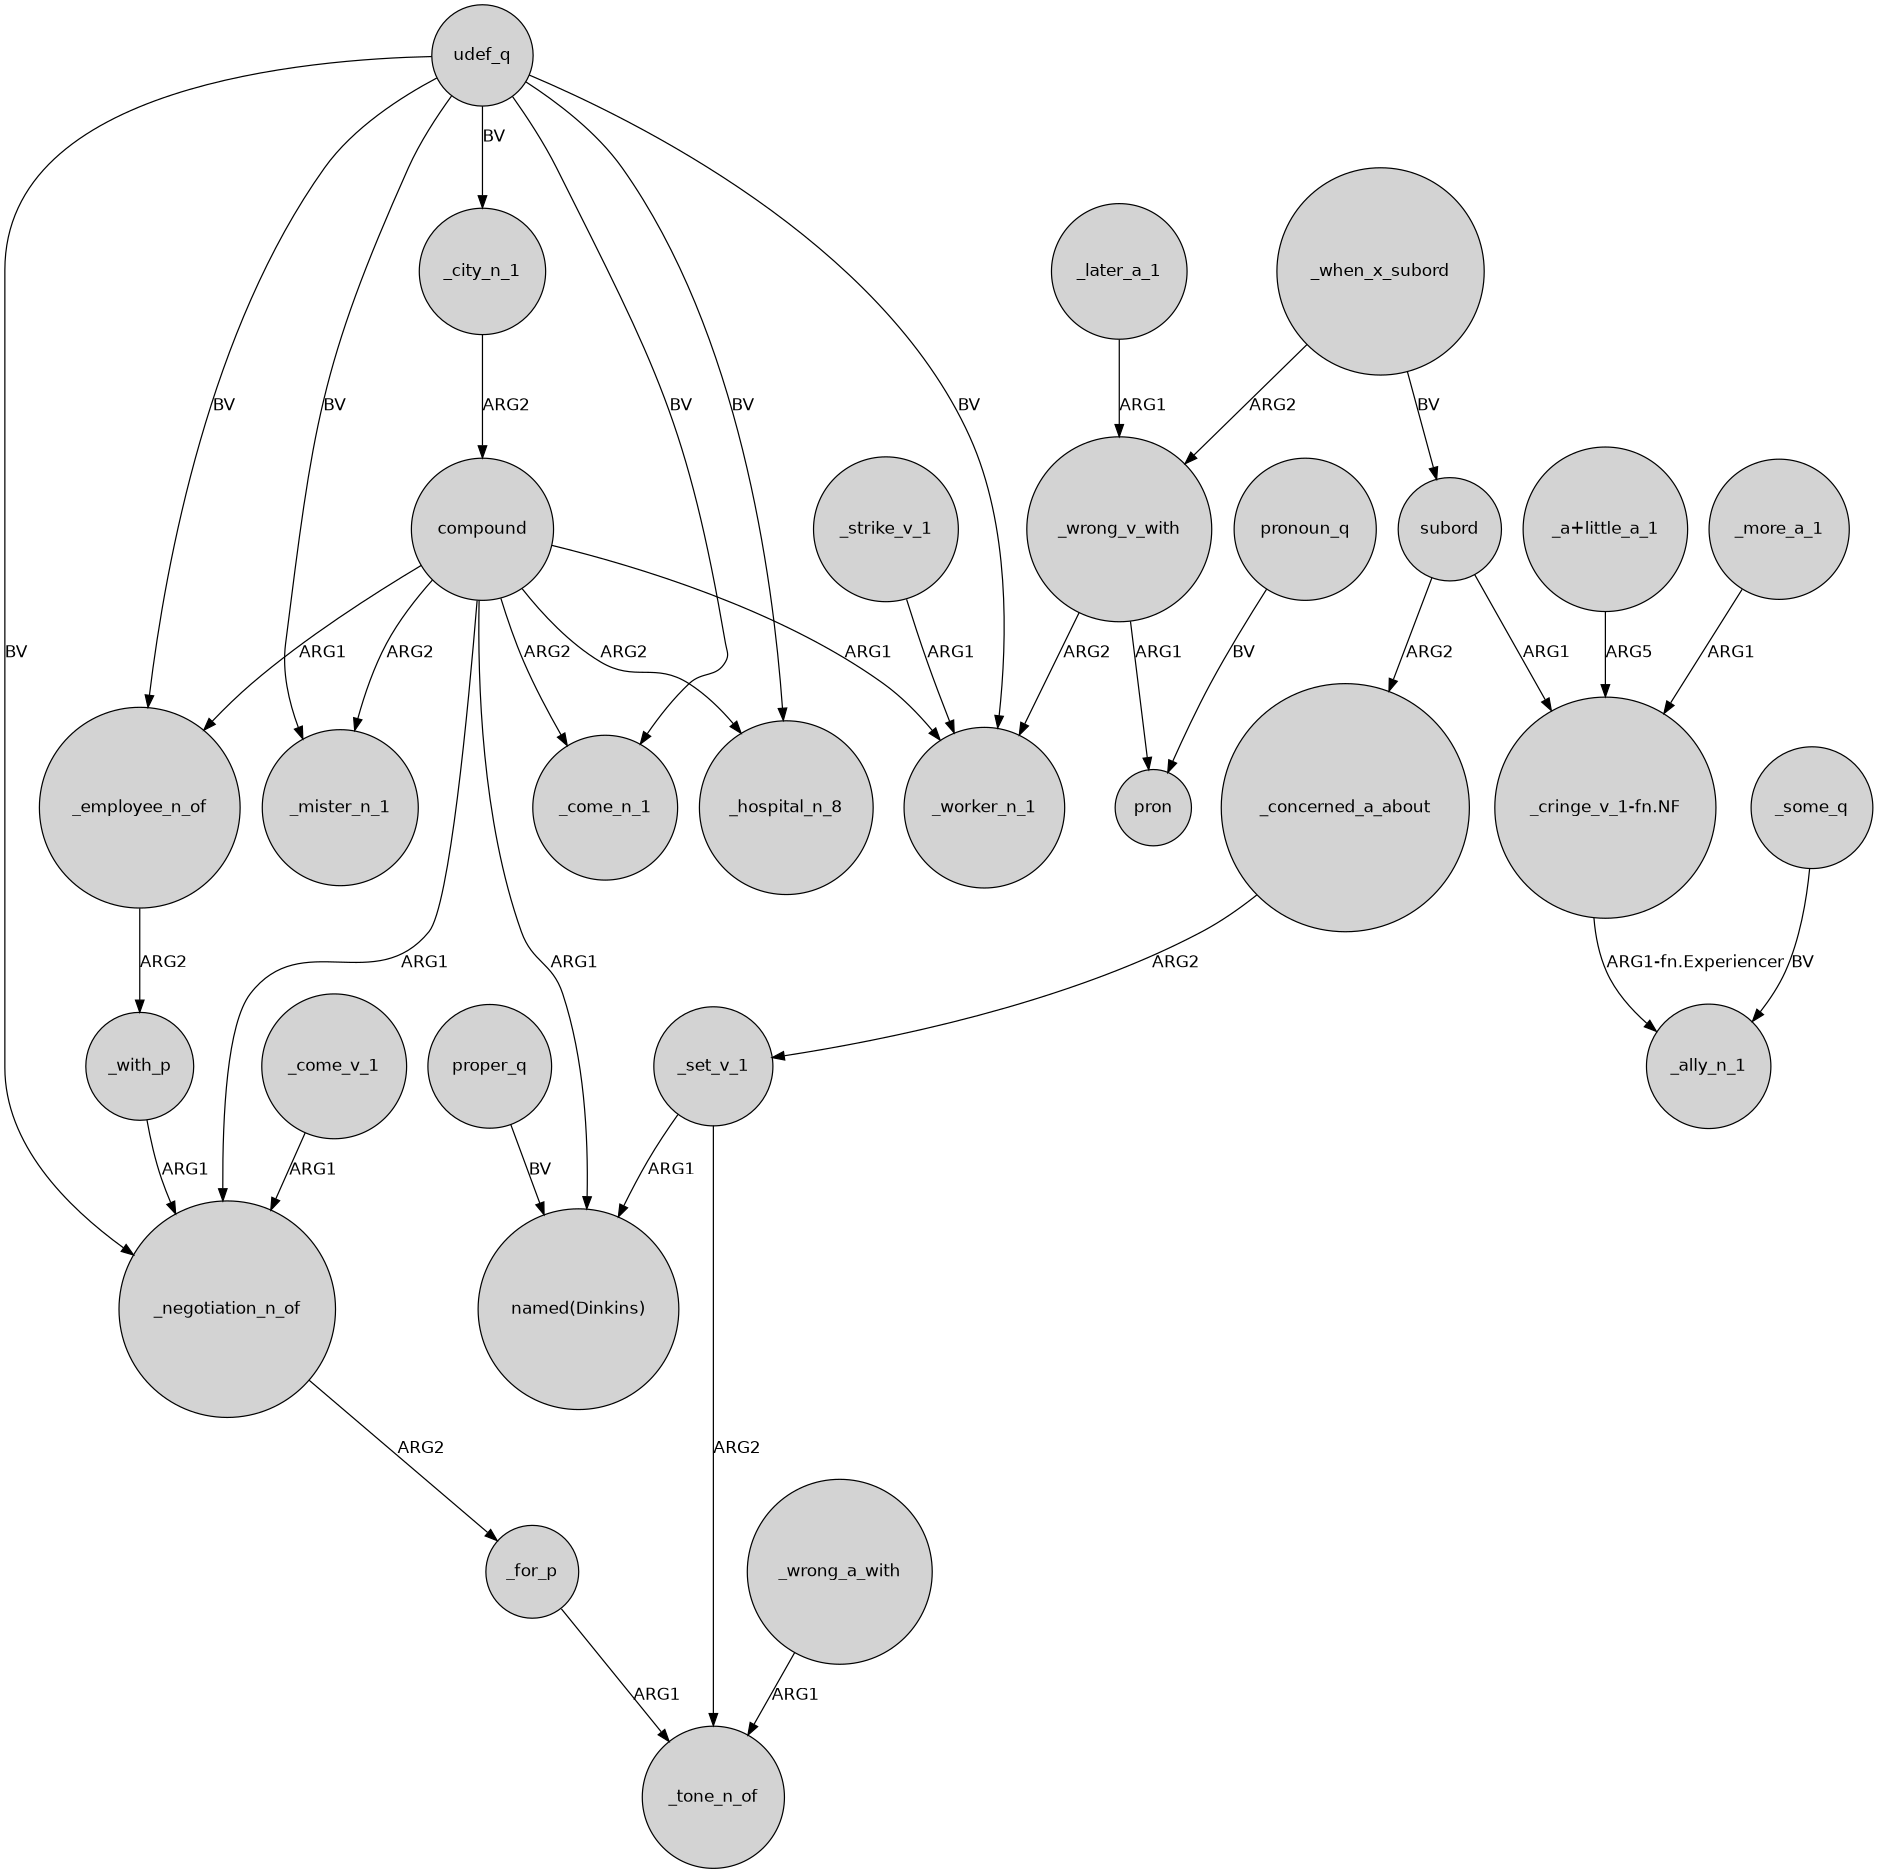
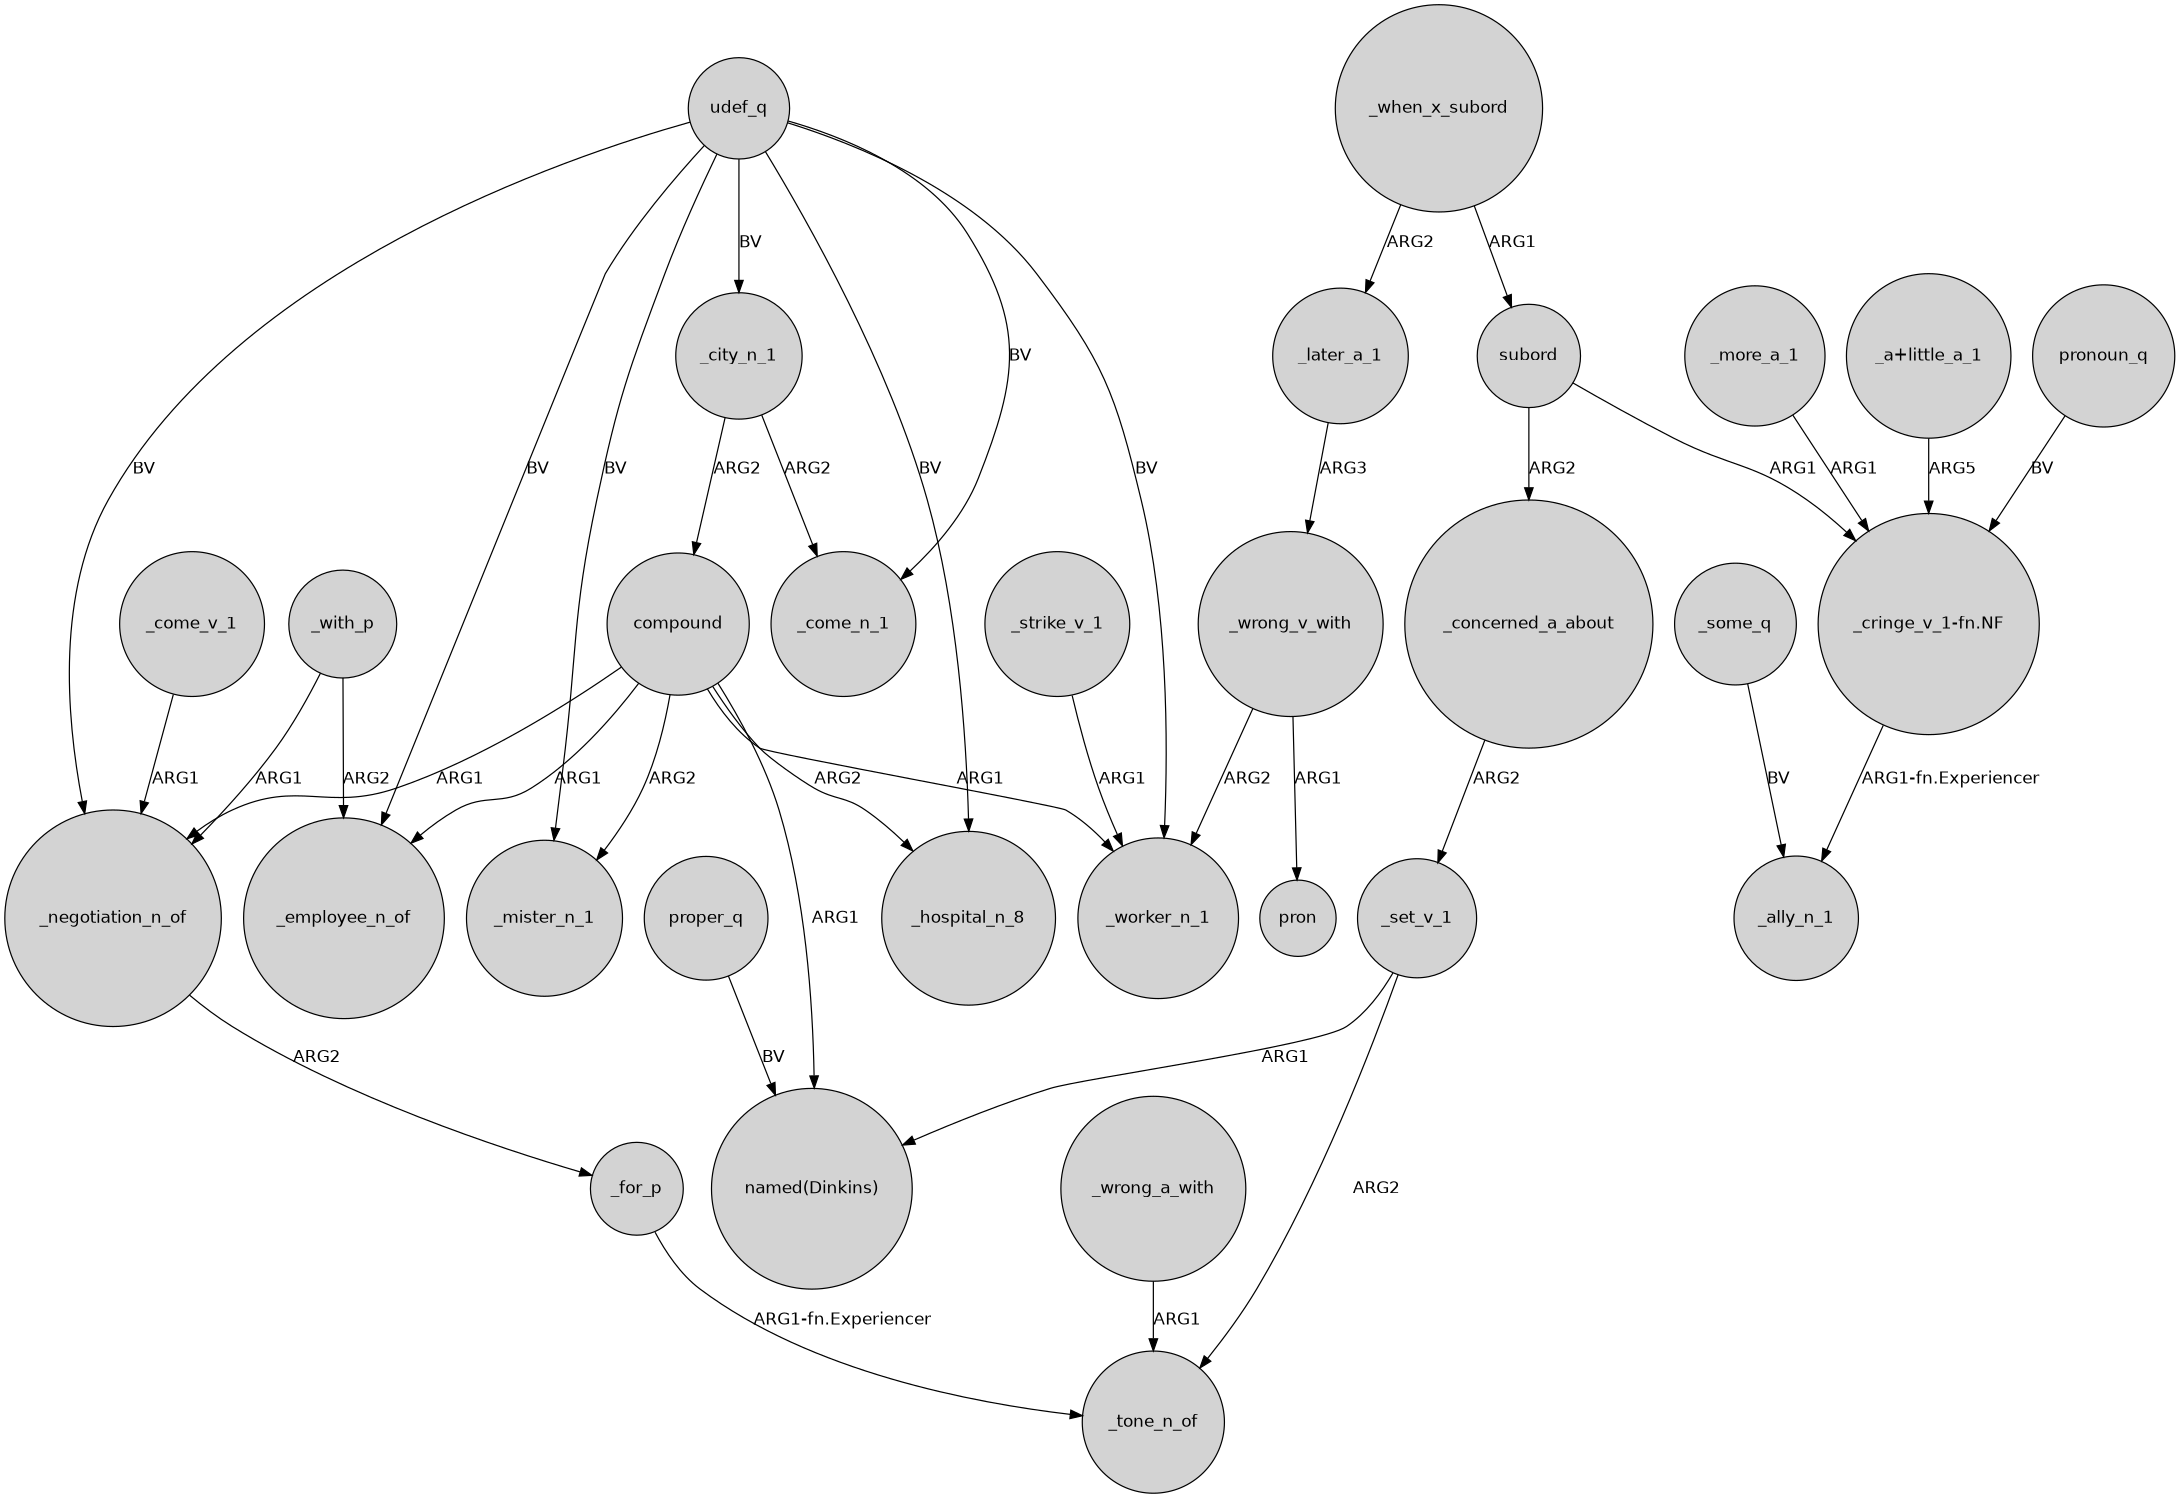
(1251, 400) -> (1385, 243)
(1144, 406) -> (1344, 469)
(1429, 406) -> (1513, 243)
(527, 668) -> (787, 480)
(1216, 673) -> (2031, 468)
(140, 954) -> (343, 742)
(657, 1695) -> (843, 1320)
